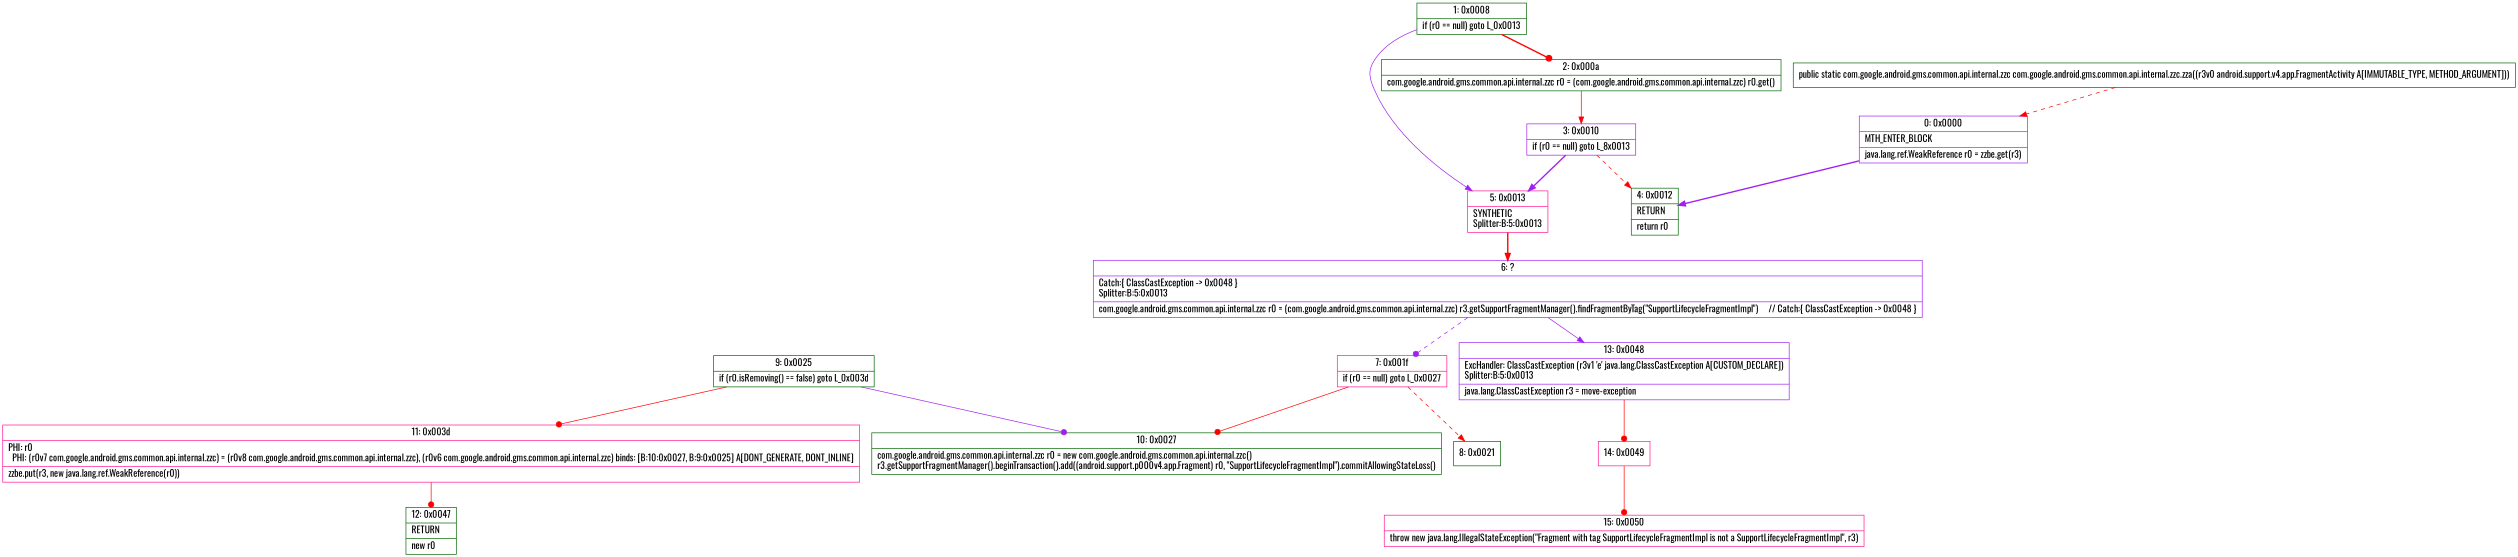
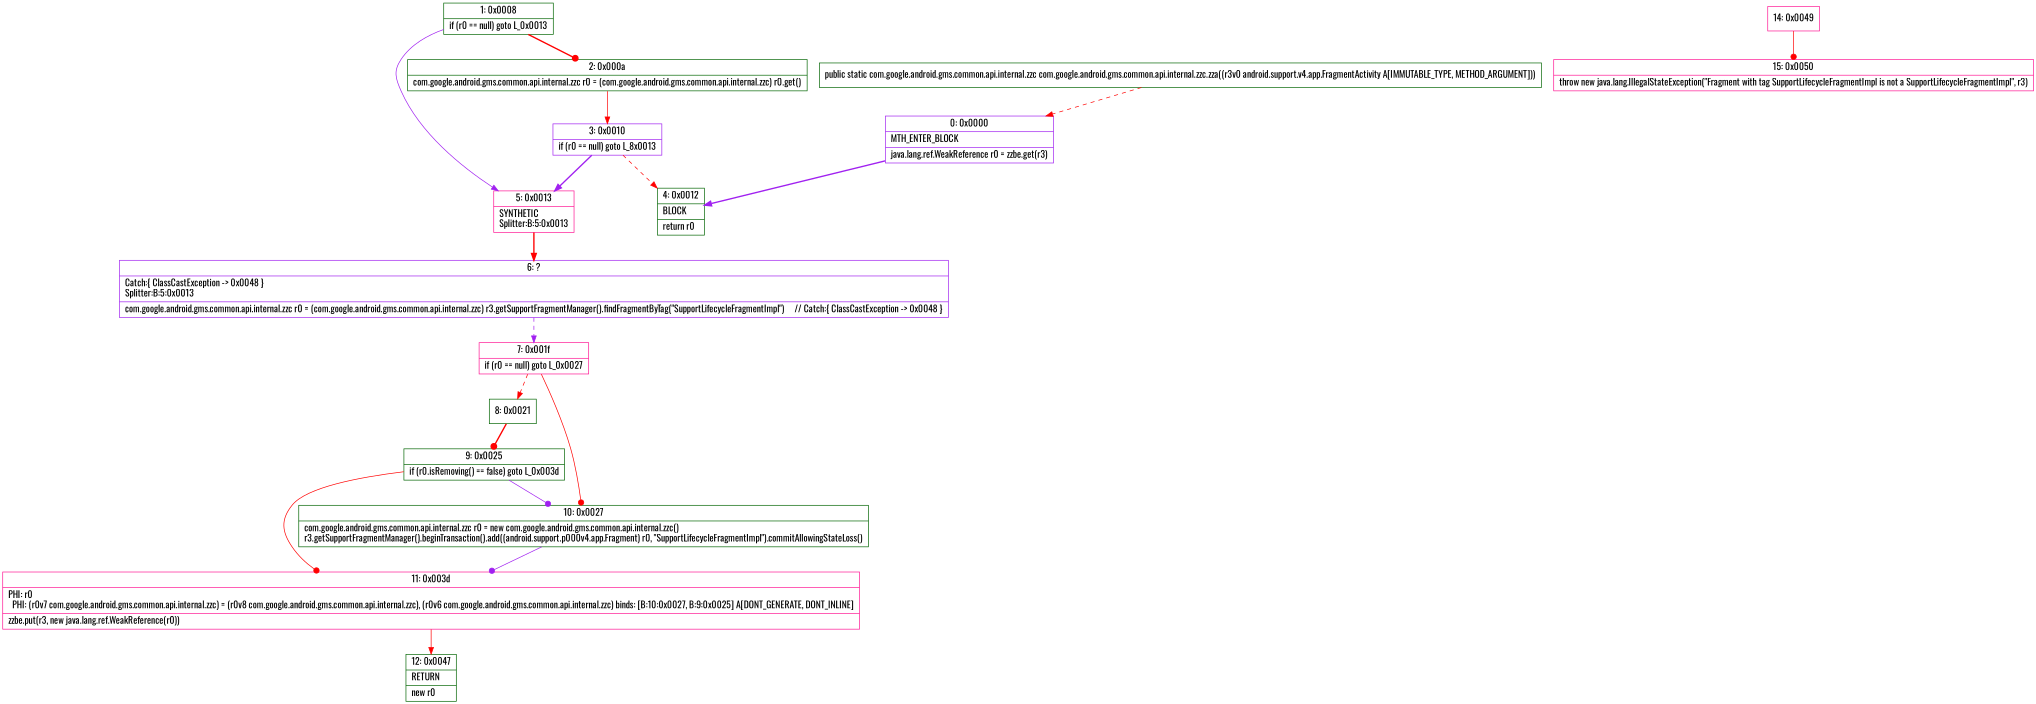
(1651, 211) -> (675, 211)
(1443, 335) -> (534, 327)
(1624, 371) -> none
none -> (501, 434)
(431, 492) -> (431, 638)
none -> (518, 558)
